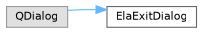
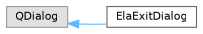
(82, 10) -> (93, 24)
